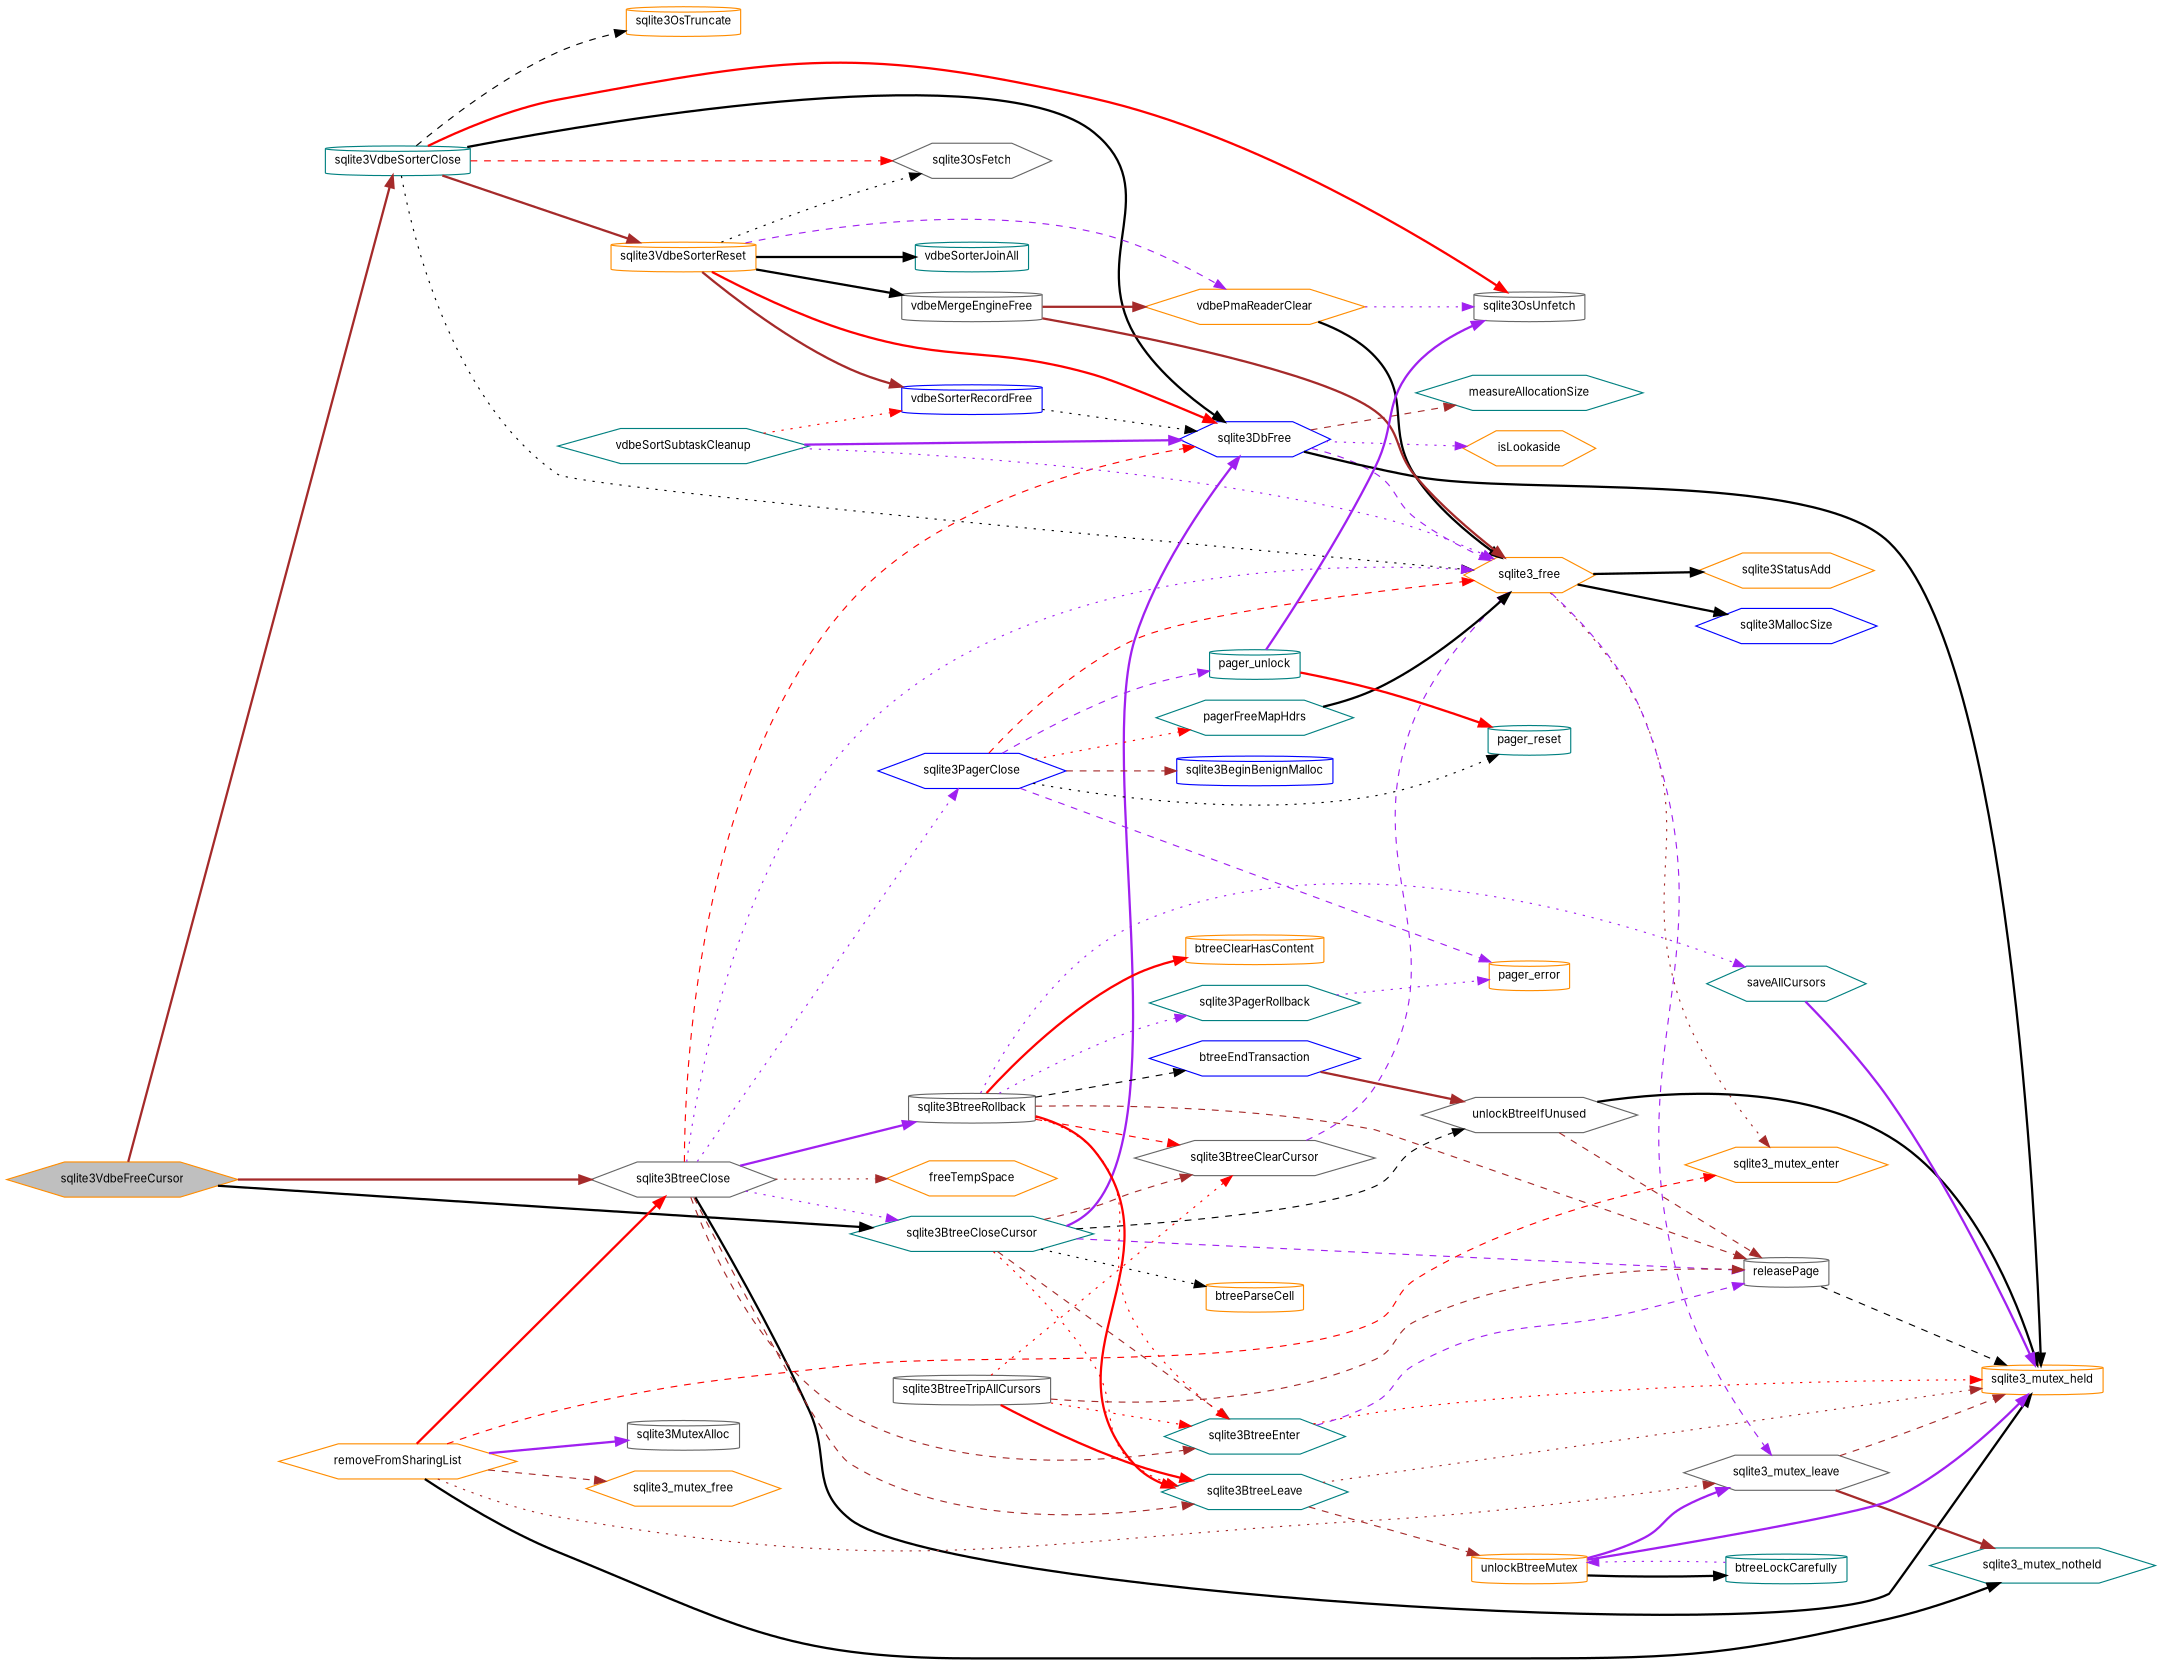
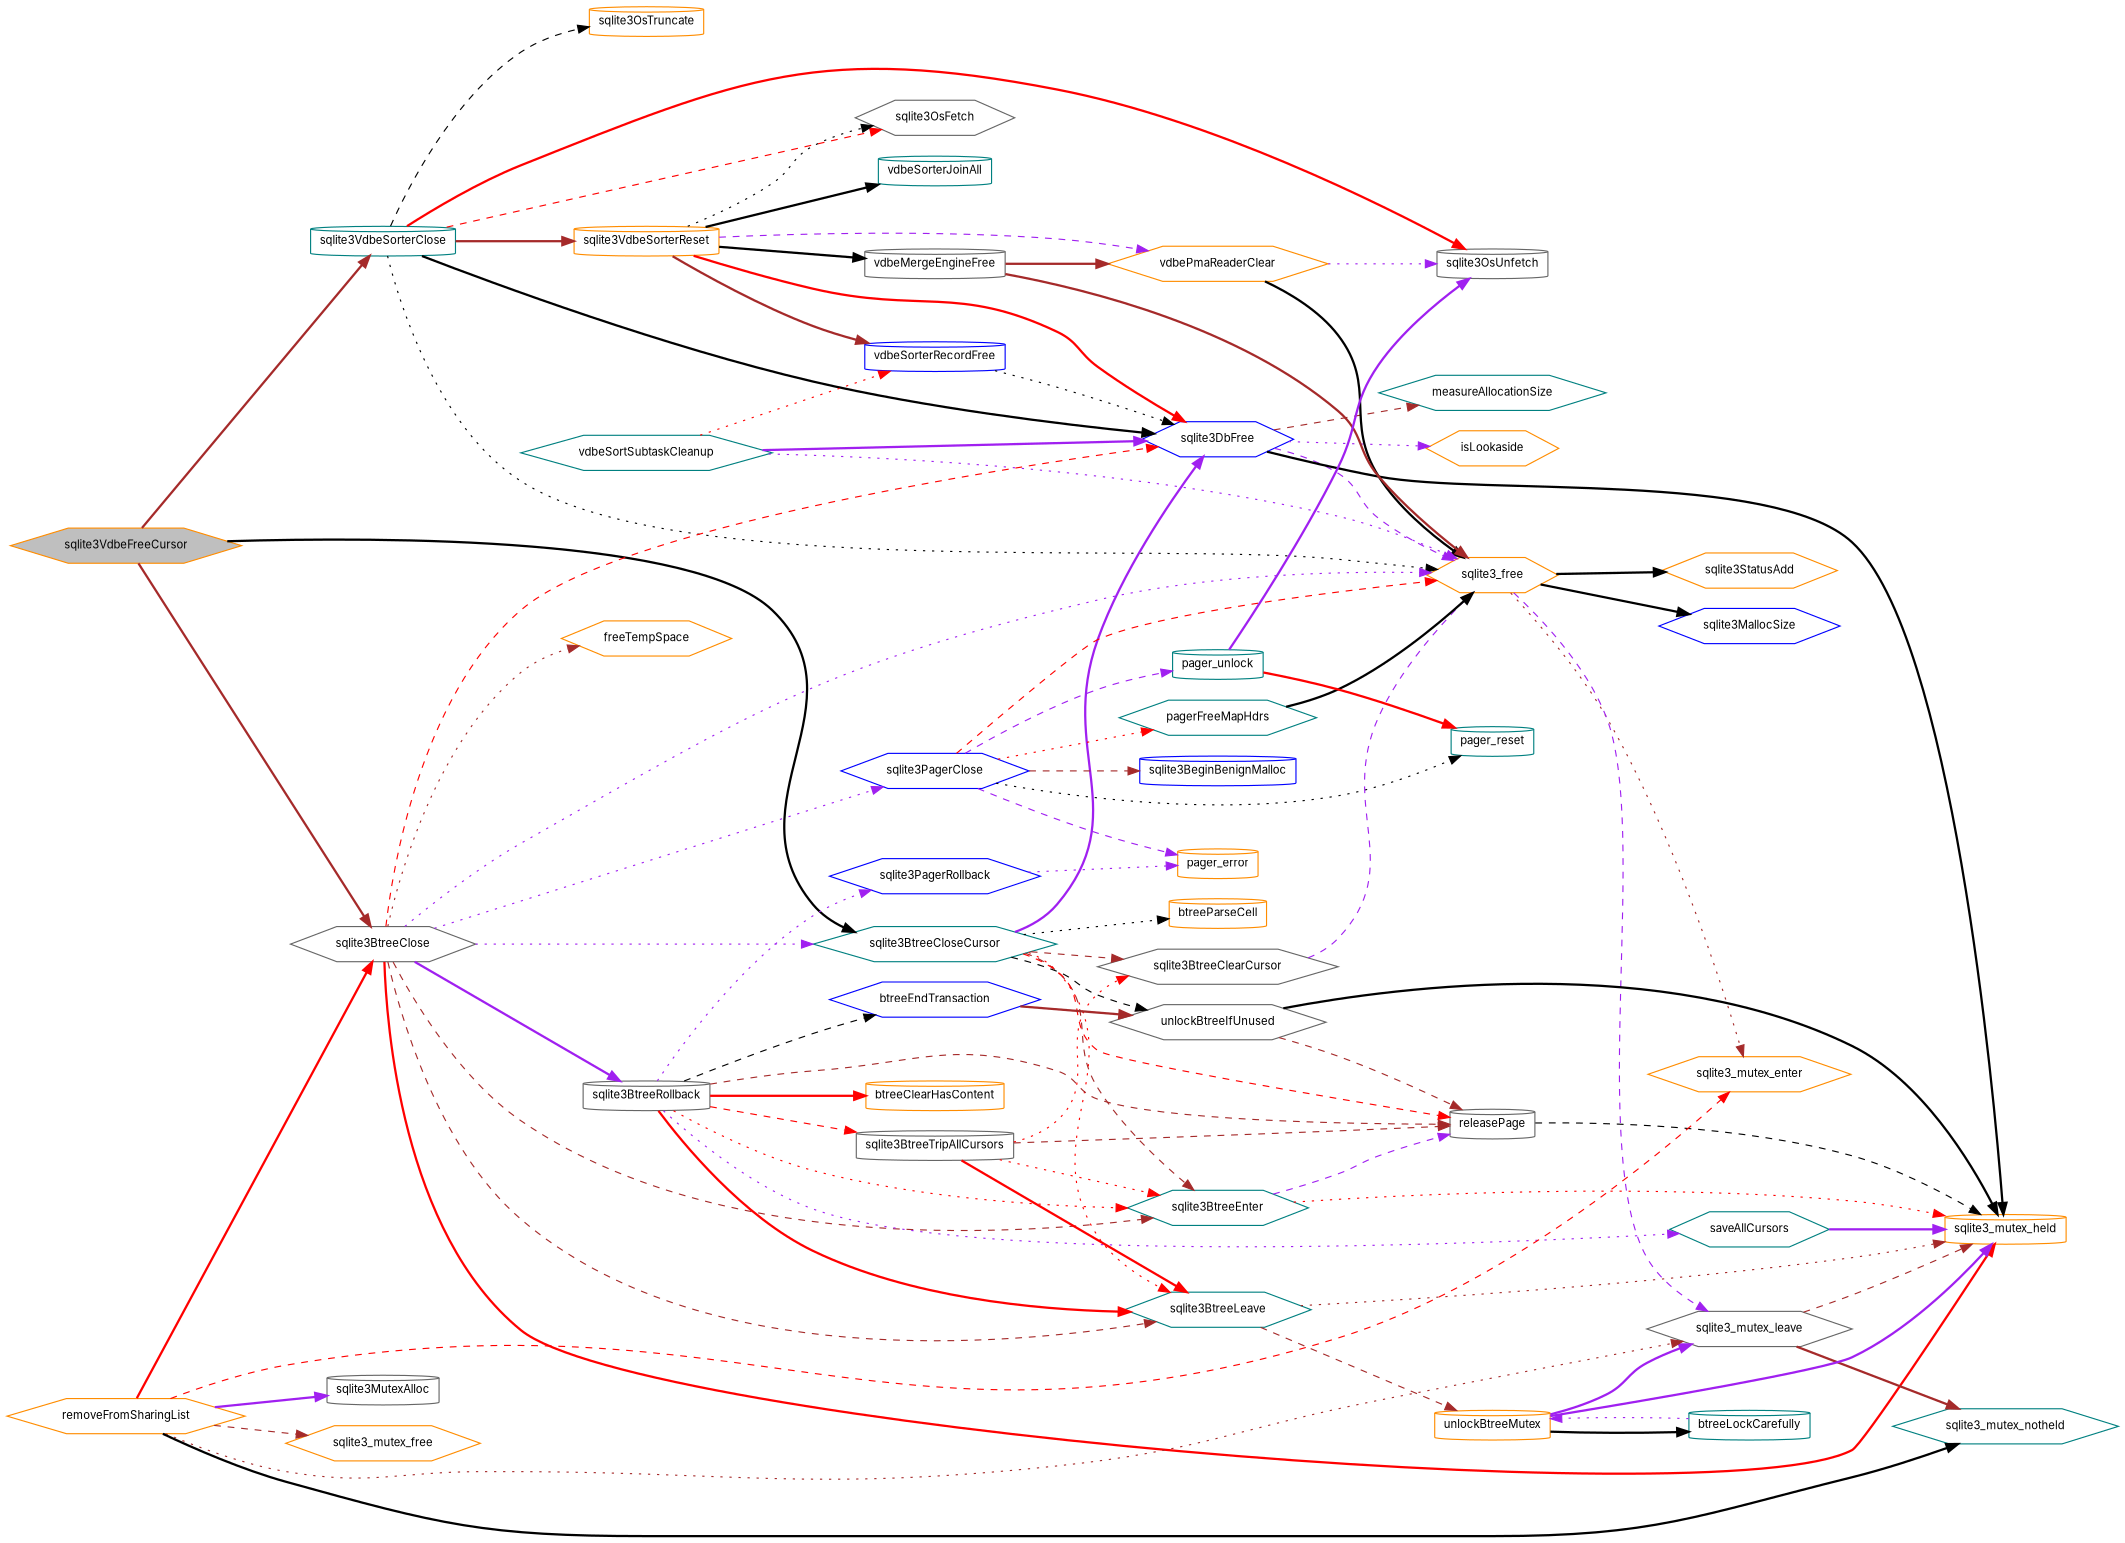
(1255, 1003) -> (935, 876)
(1102, 1131) -> (777, 1118)
(1404, 1254) -> (1204, 1075)
(1302, 1598) -> (1099, 1443)
